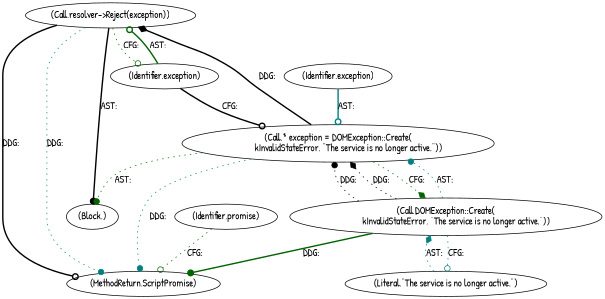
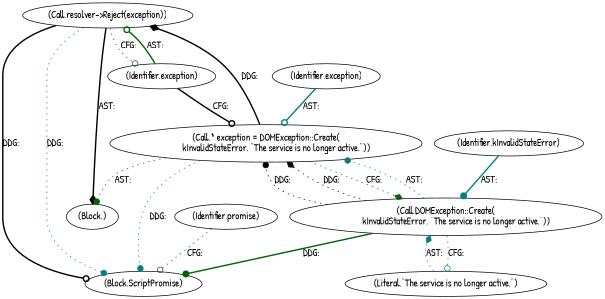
(100, 113) -> (98, 112)
none -> (509, 143)
(144, 284) -> (144, 284)
